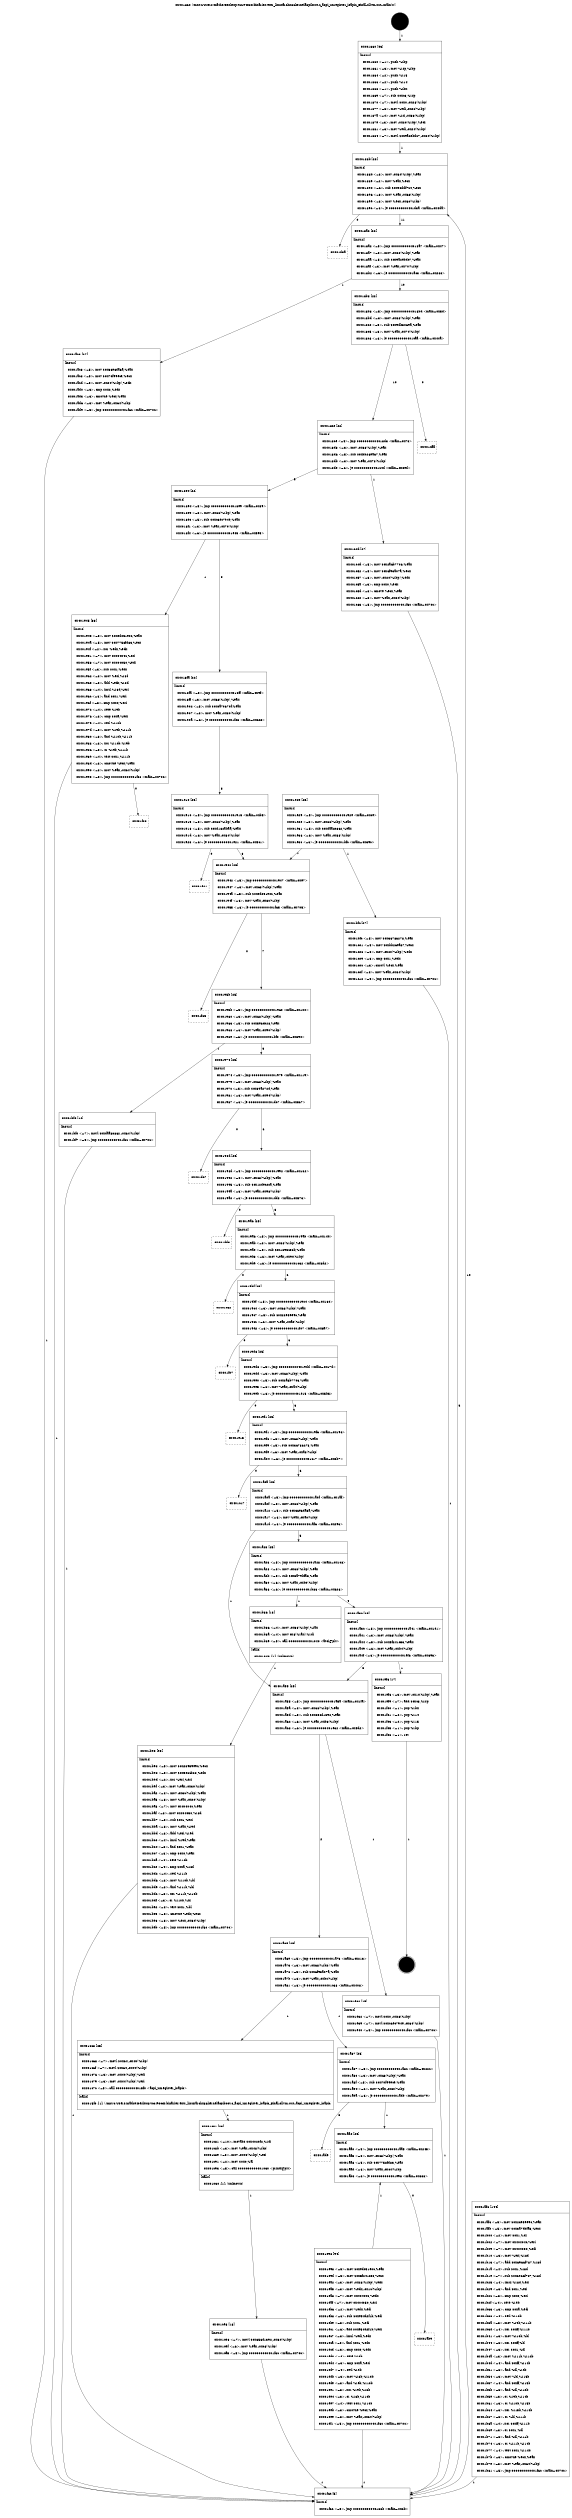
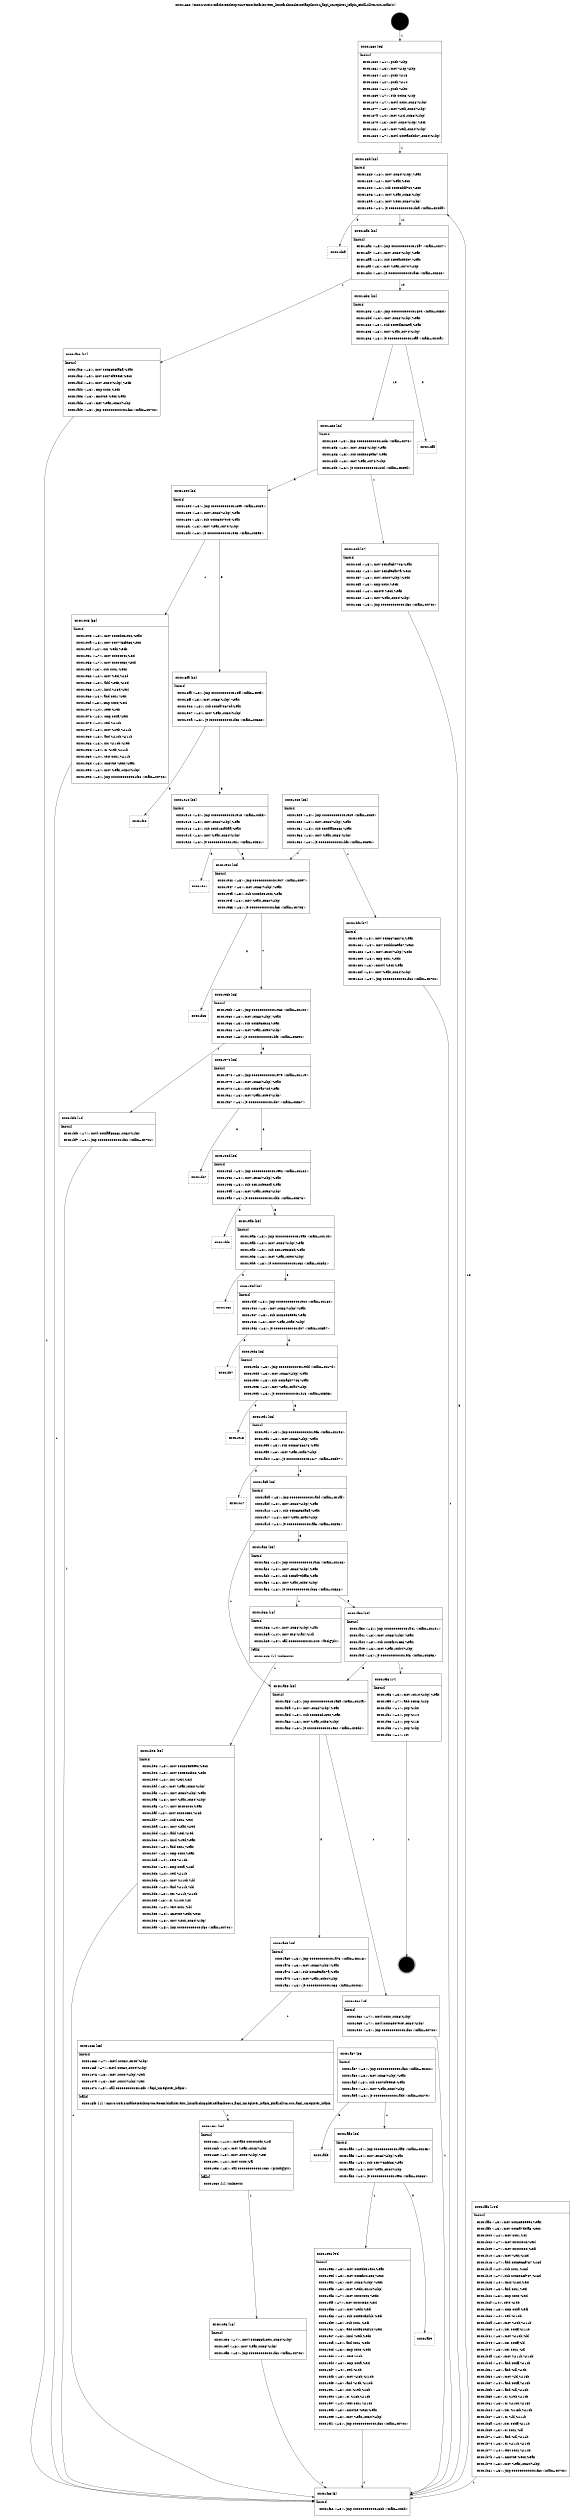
(136, 798) -> (178, 772)
(330, 2021) -> none
(376, 2217) -> (369, 2214)
